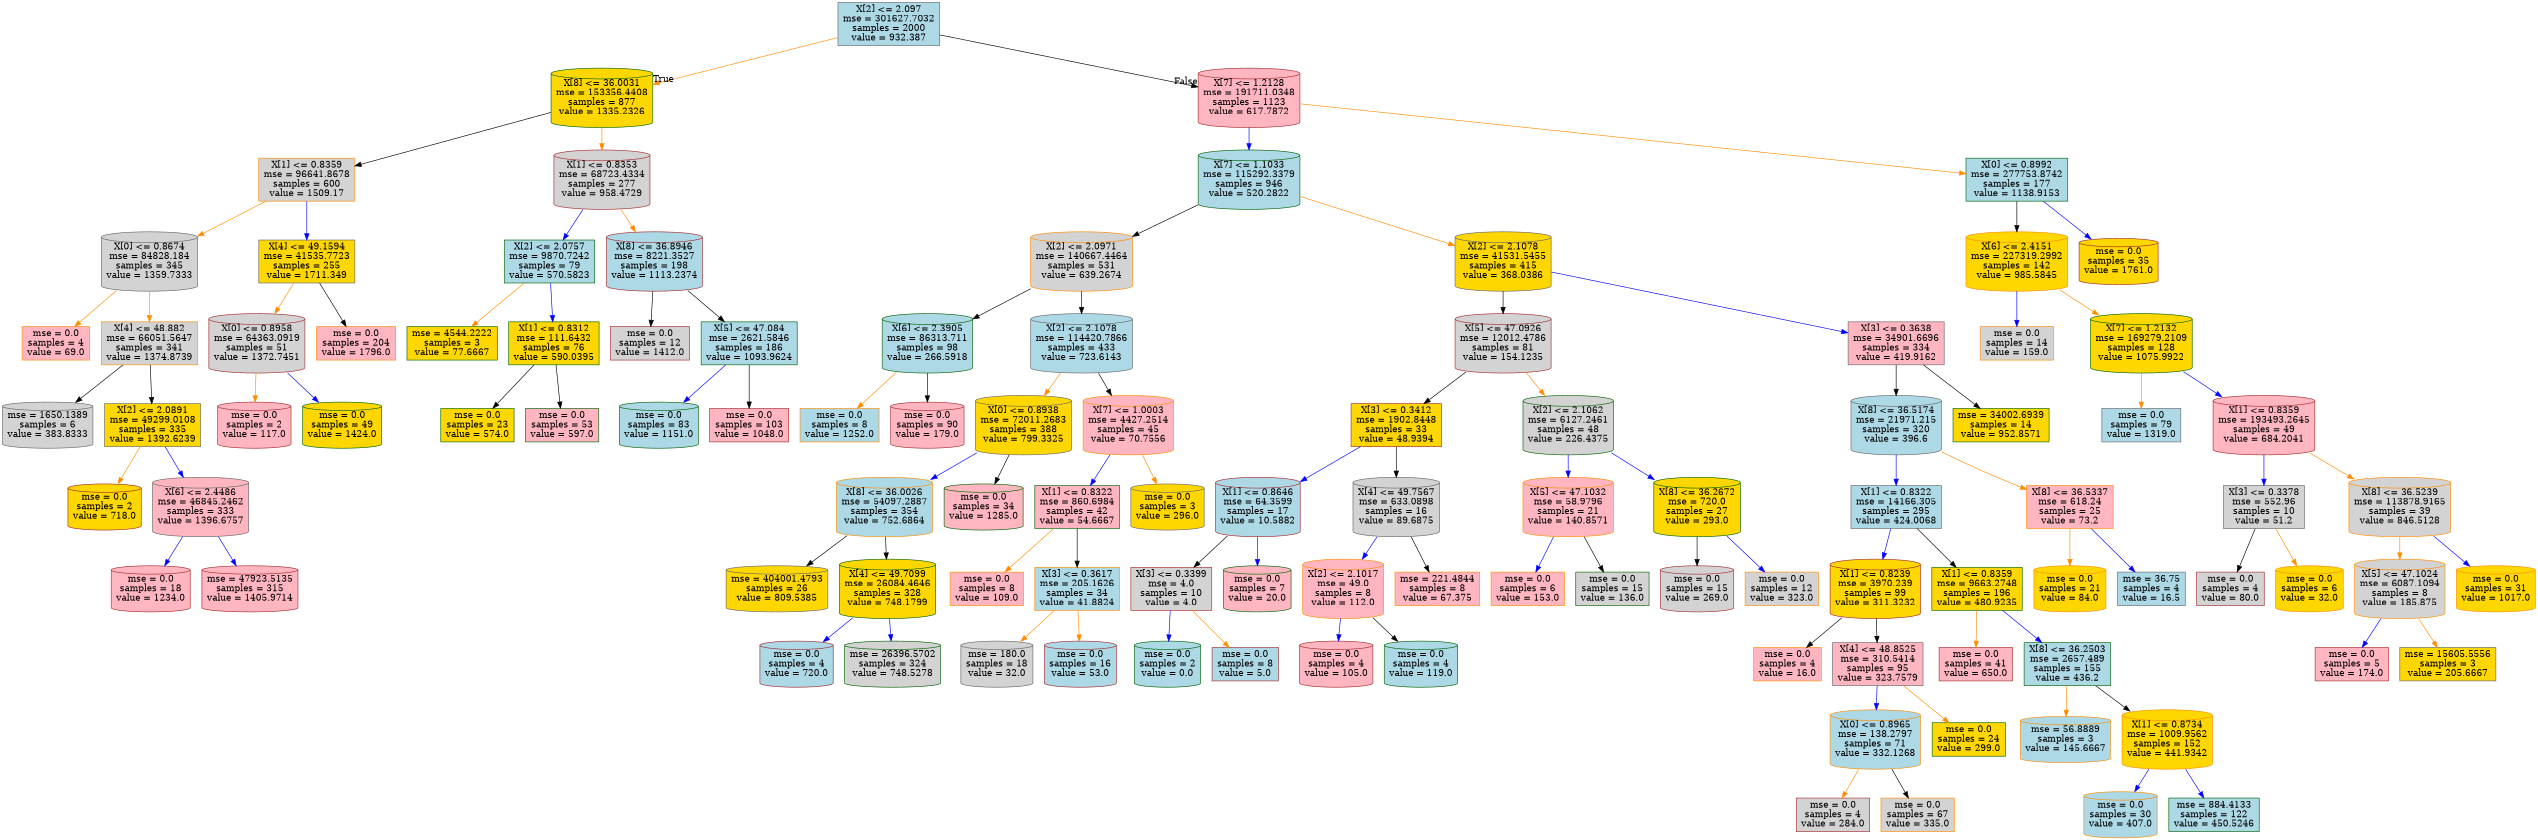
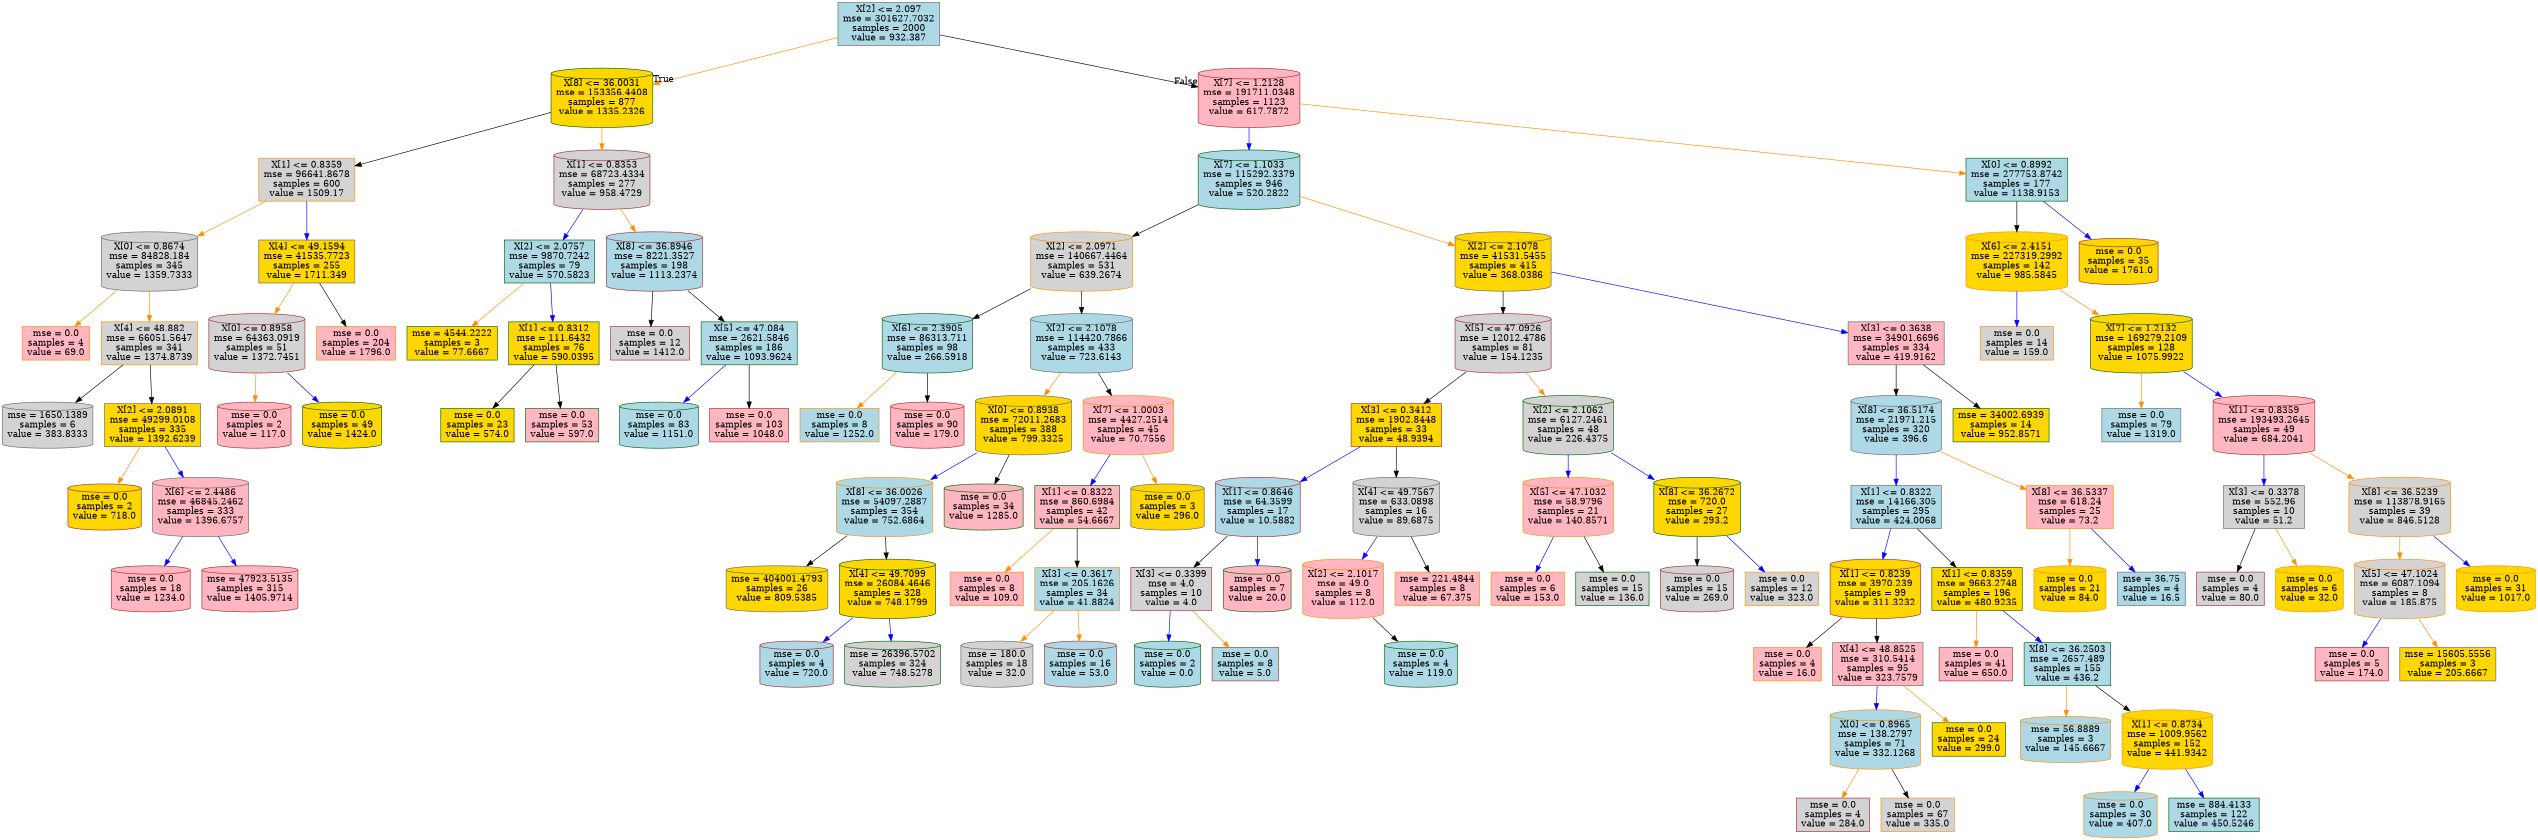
(1697, 507) -> (1697, 507)
(1336, 664) -> none
